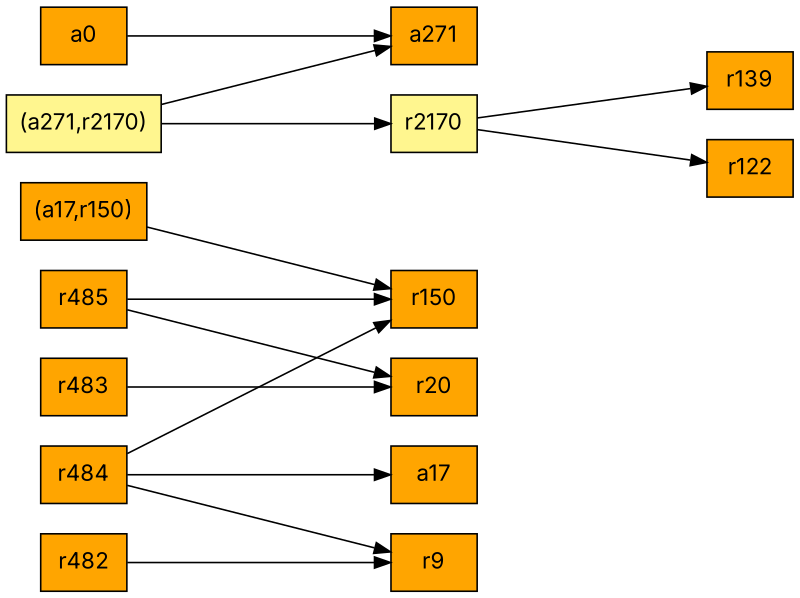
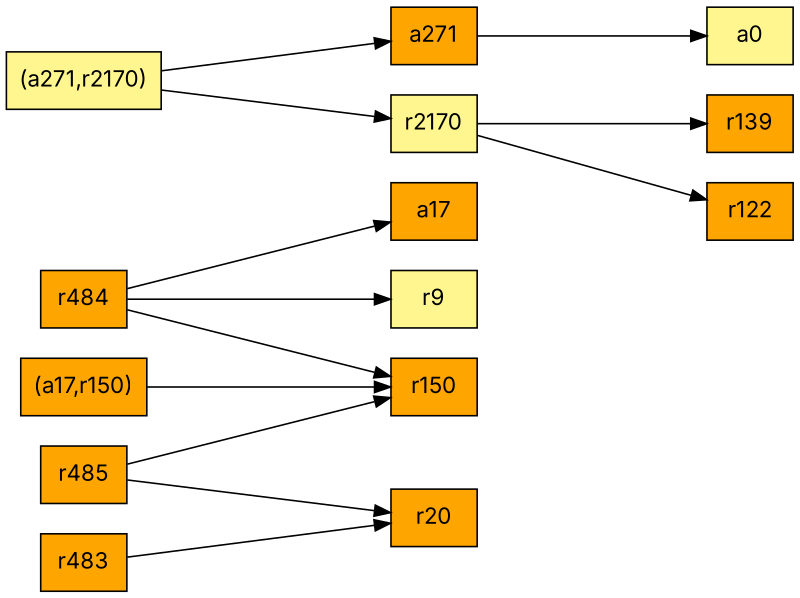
(84, 36) -> (750, 36)
(251, 36) -> (584, 36)
(84, 563) -> none
(434, 563) -> (434, 299)
